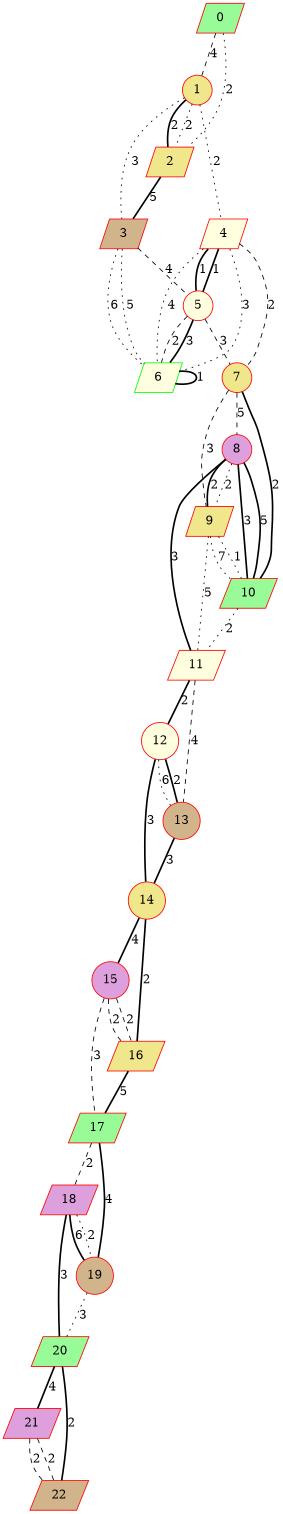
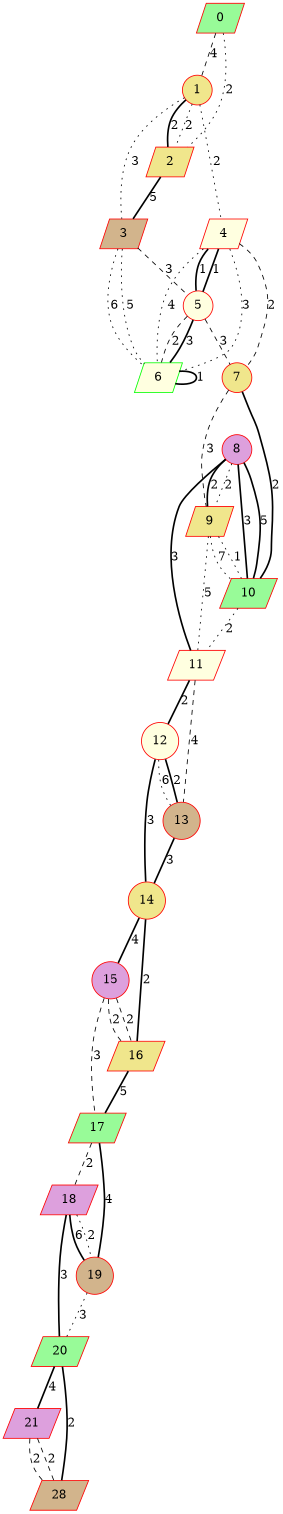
(169, 270) -> (169, 270)
(237, 414) -> none
(59, 1495) -> (59, 1495)
